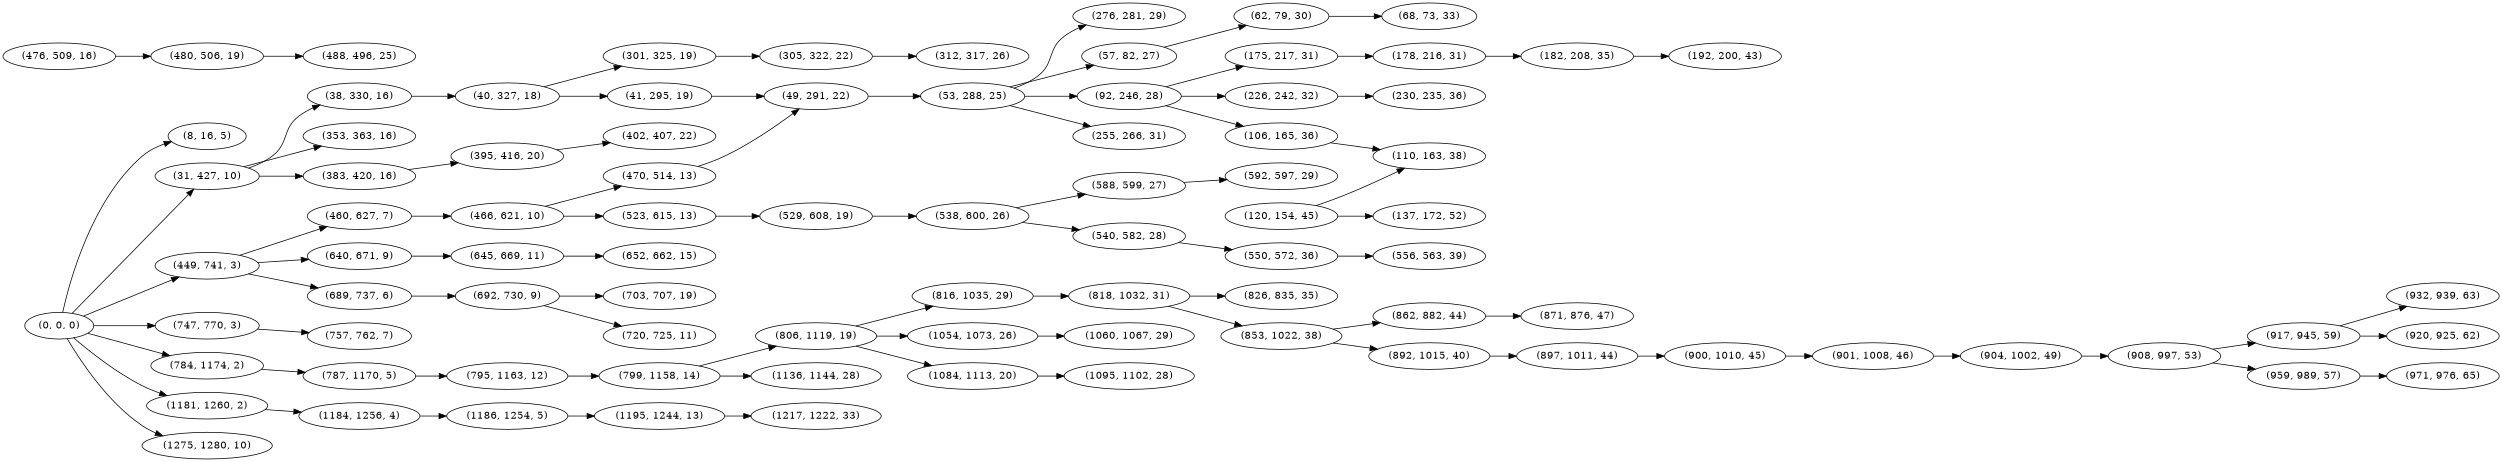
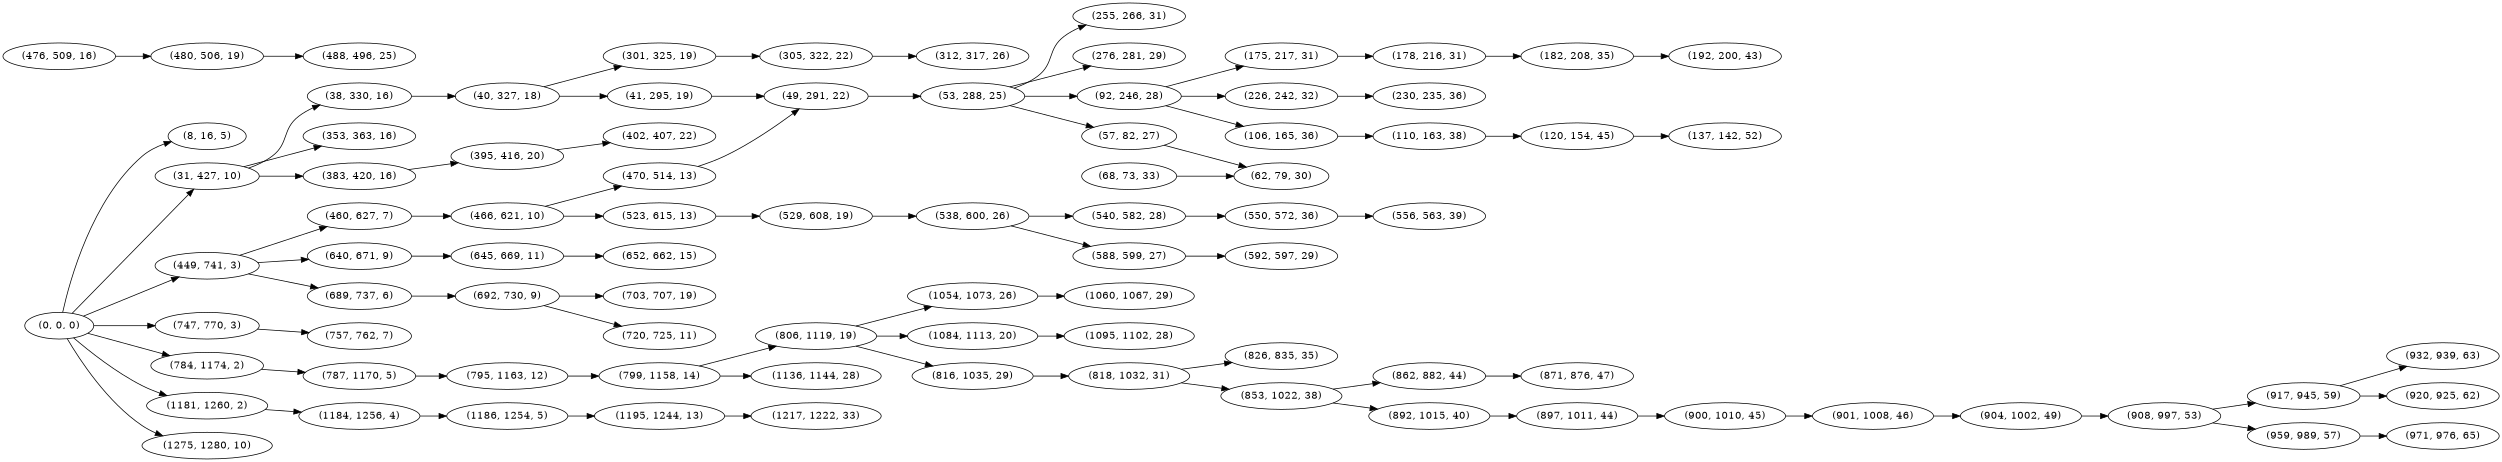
(1352, 16) -> (1202, 176)
(1357, 190) -> (1499, 136)
(1429, 216) -> (1725, 136)
